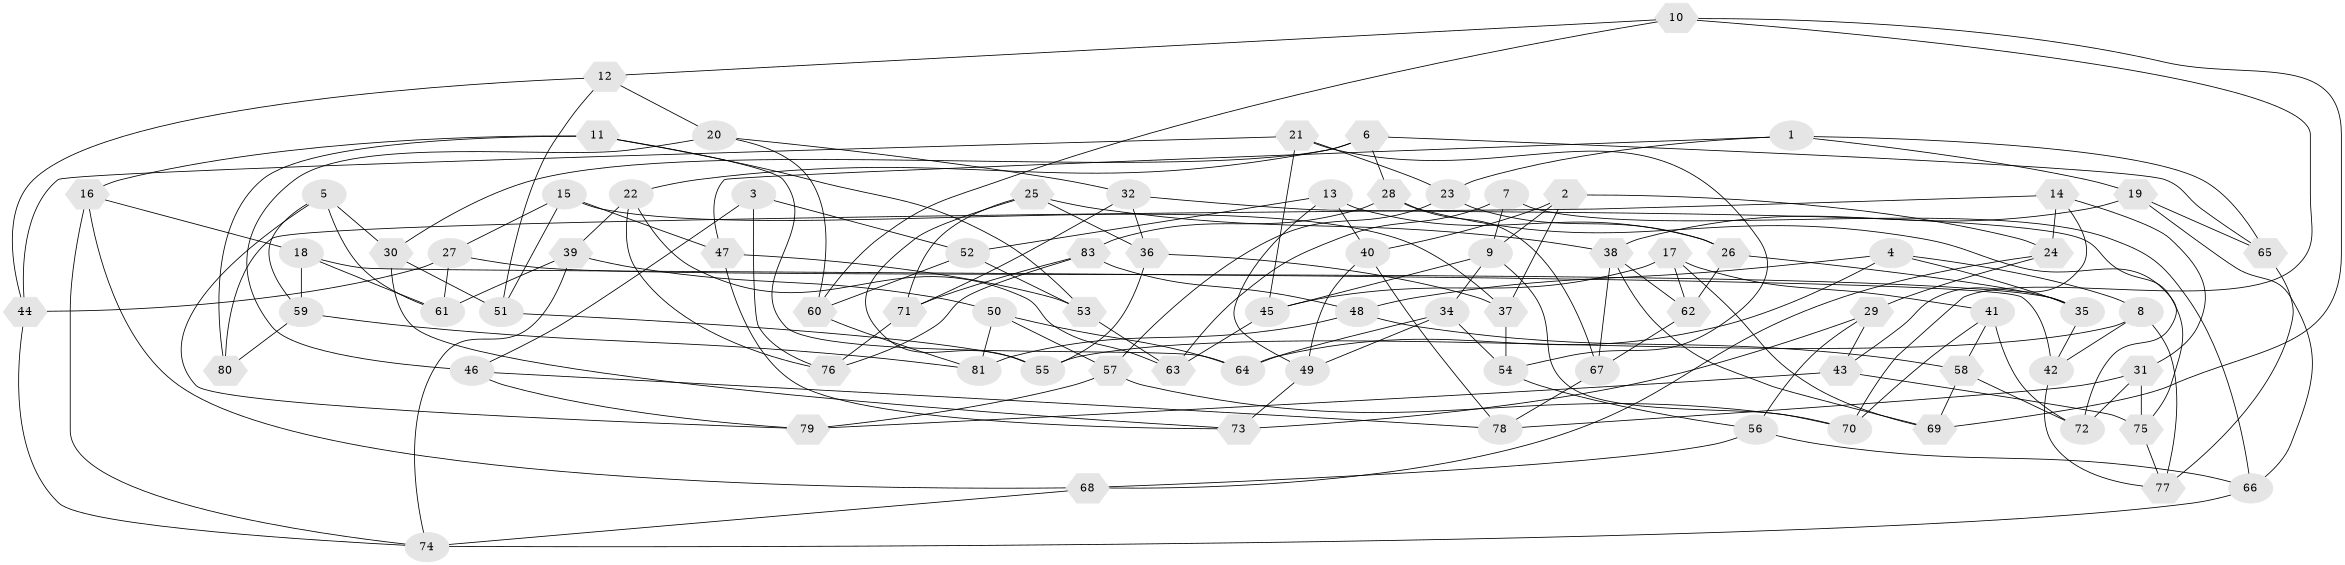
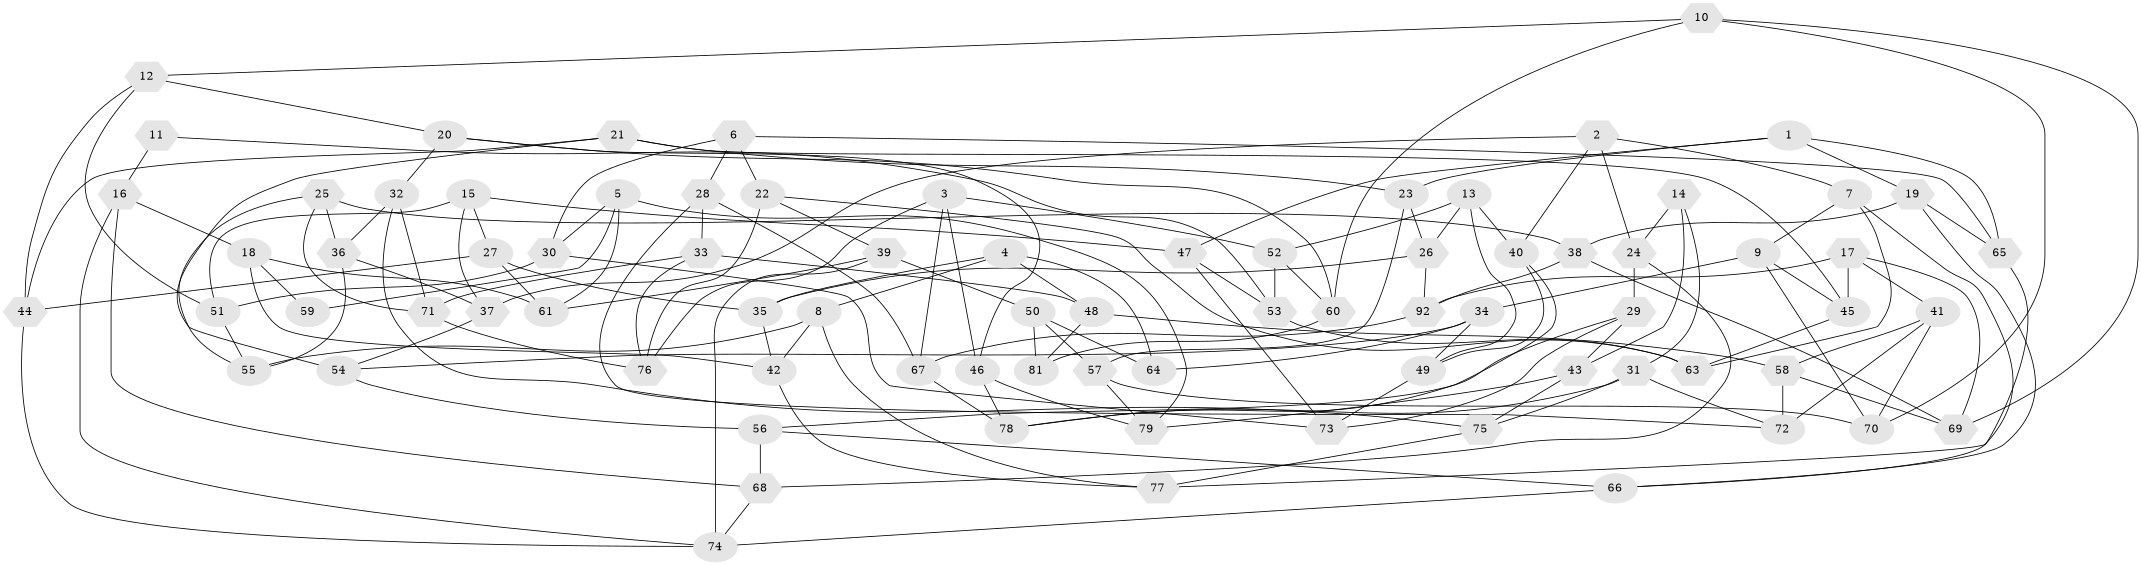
(1528, 224) -> (1704, 154)
(1089, 253) -> (702, 253)
(1604, 312) -> (931, 286)
(1689, 312) -> (1423, 312)
(640, 342) -> none
(840, 342) -> none
(225, 371) -> none
